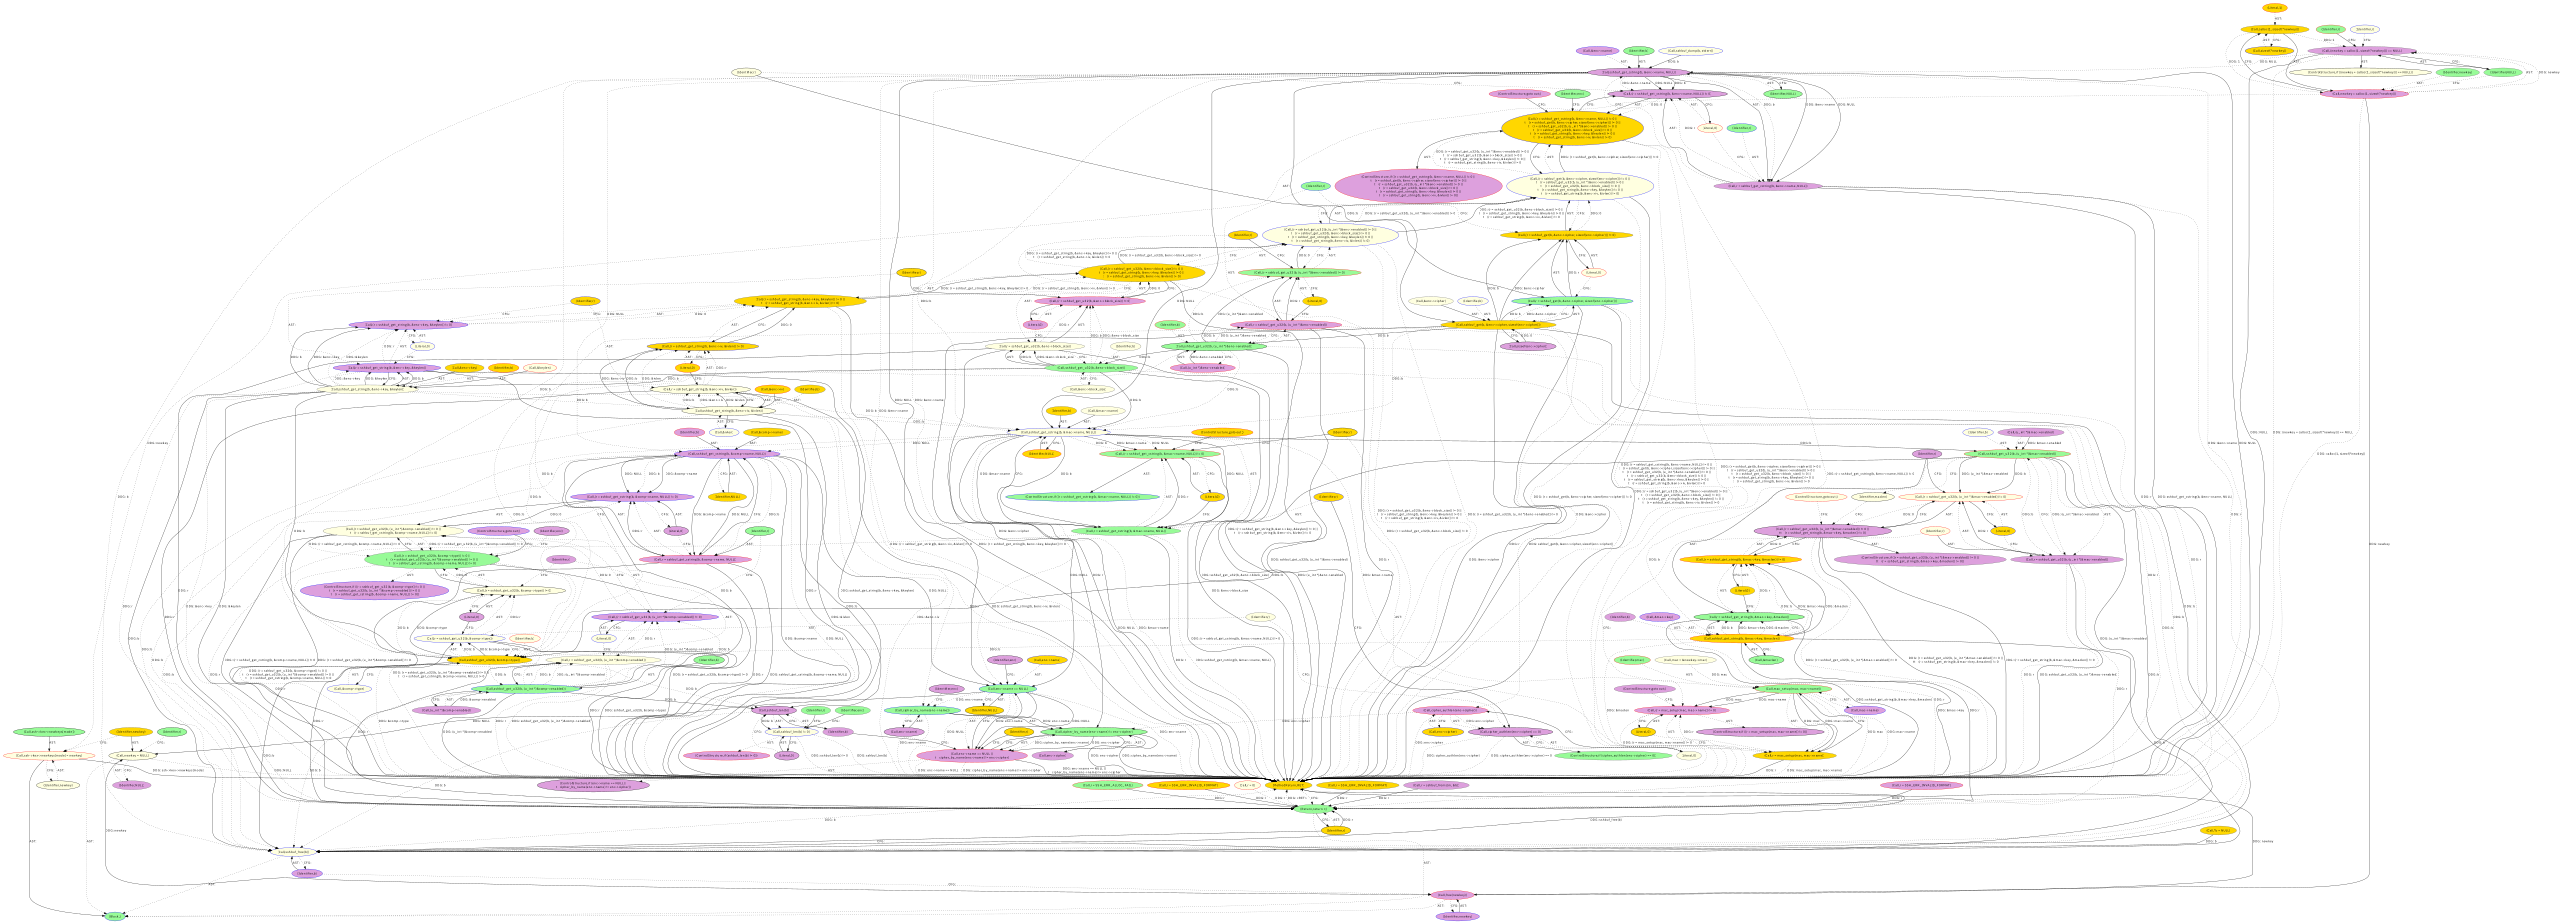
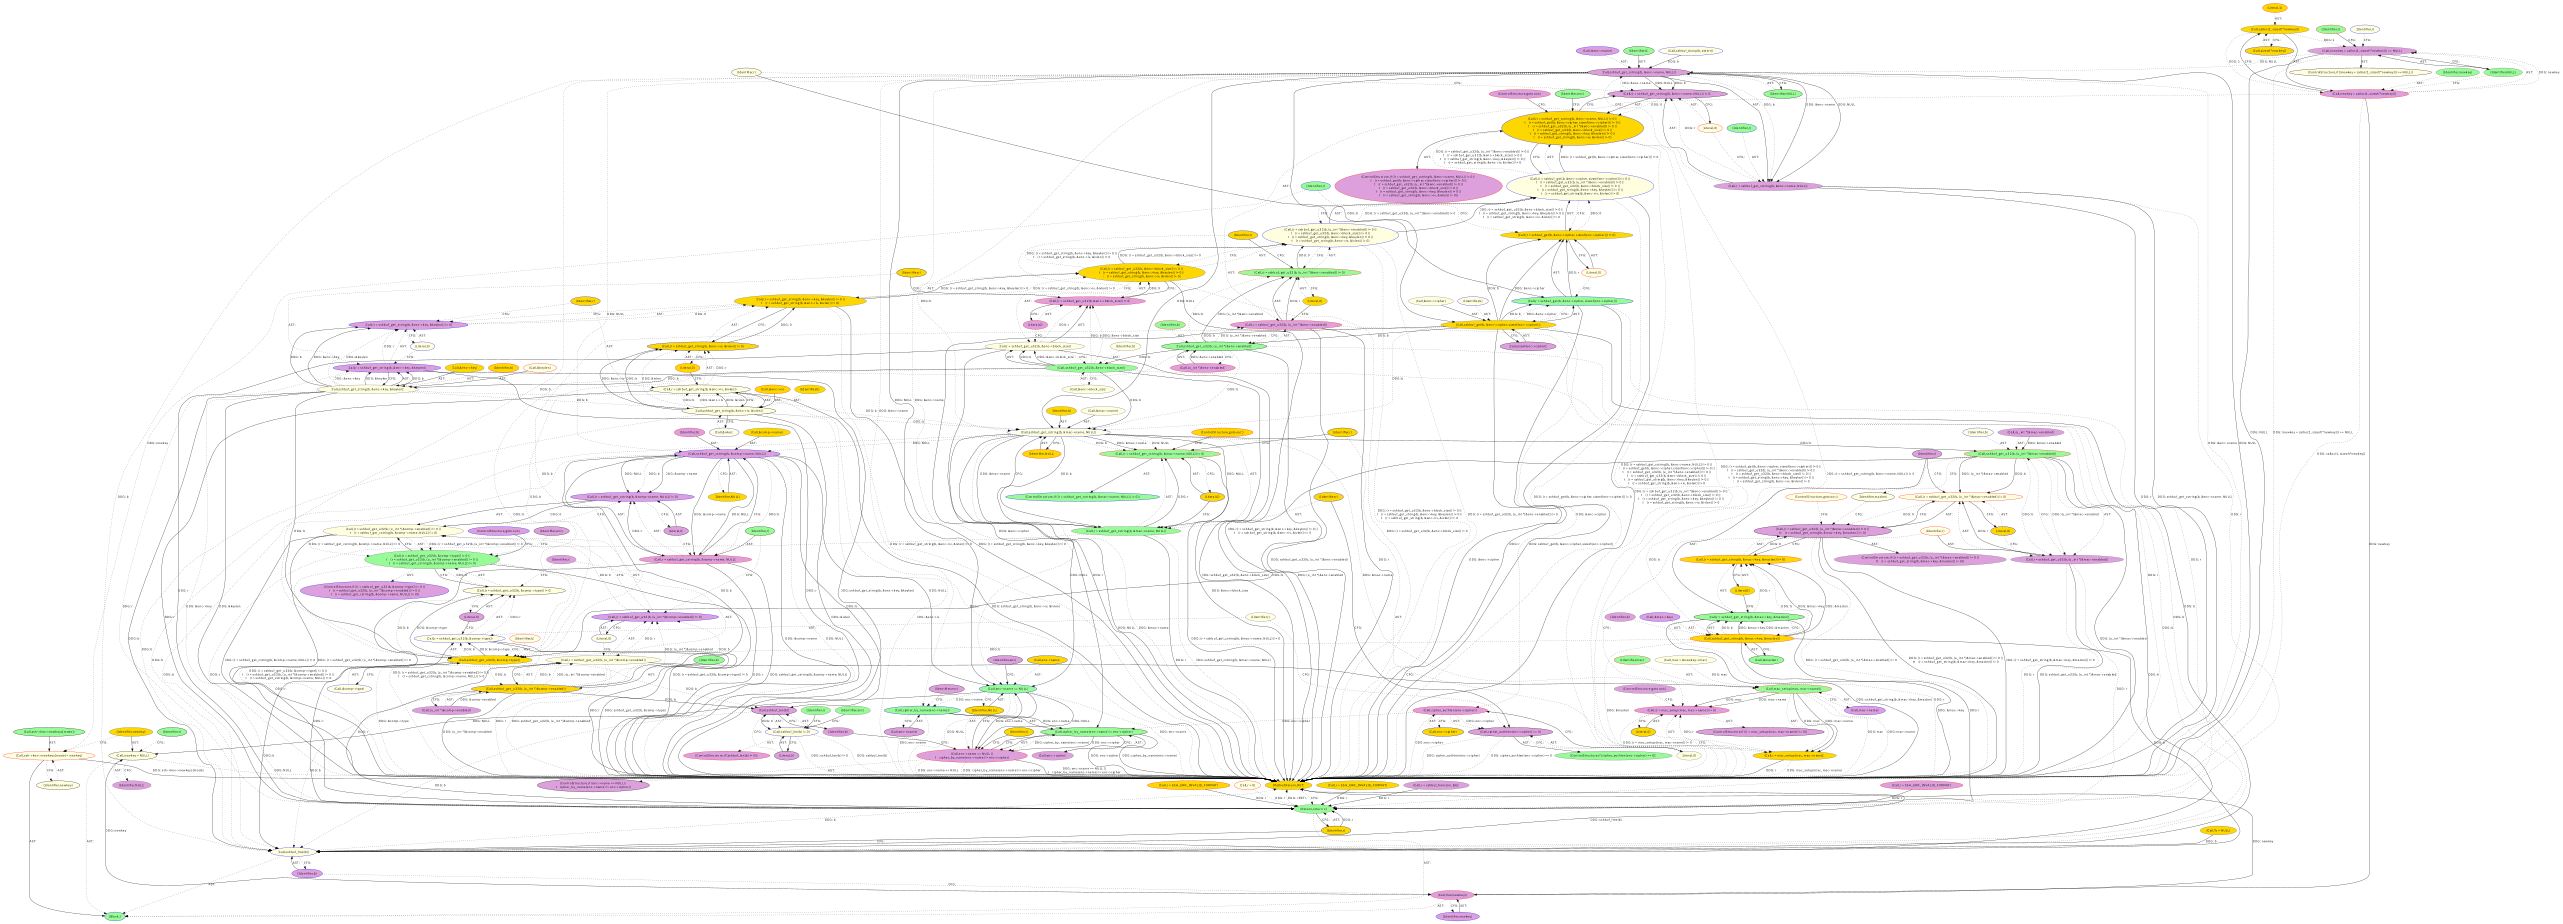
(1527, 336) -> (1527, 336)
(526, 689) -> (526, 689)
(1854, 720) -> (1203, 666)
(1108, 785) -> none
